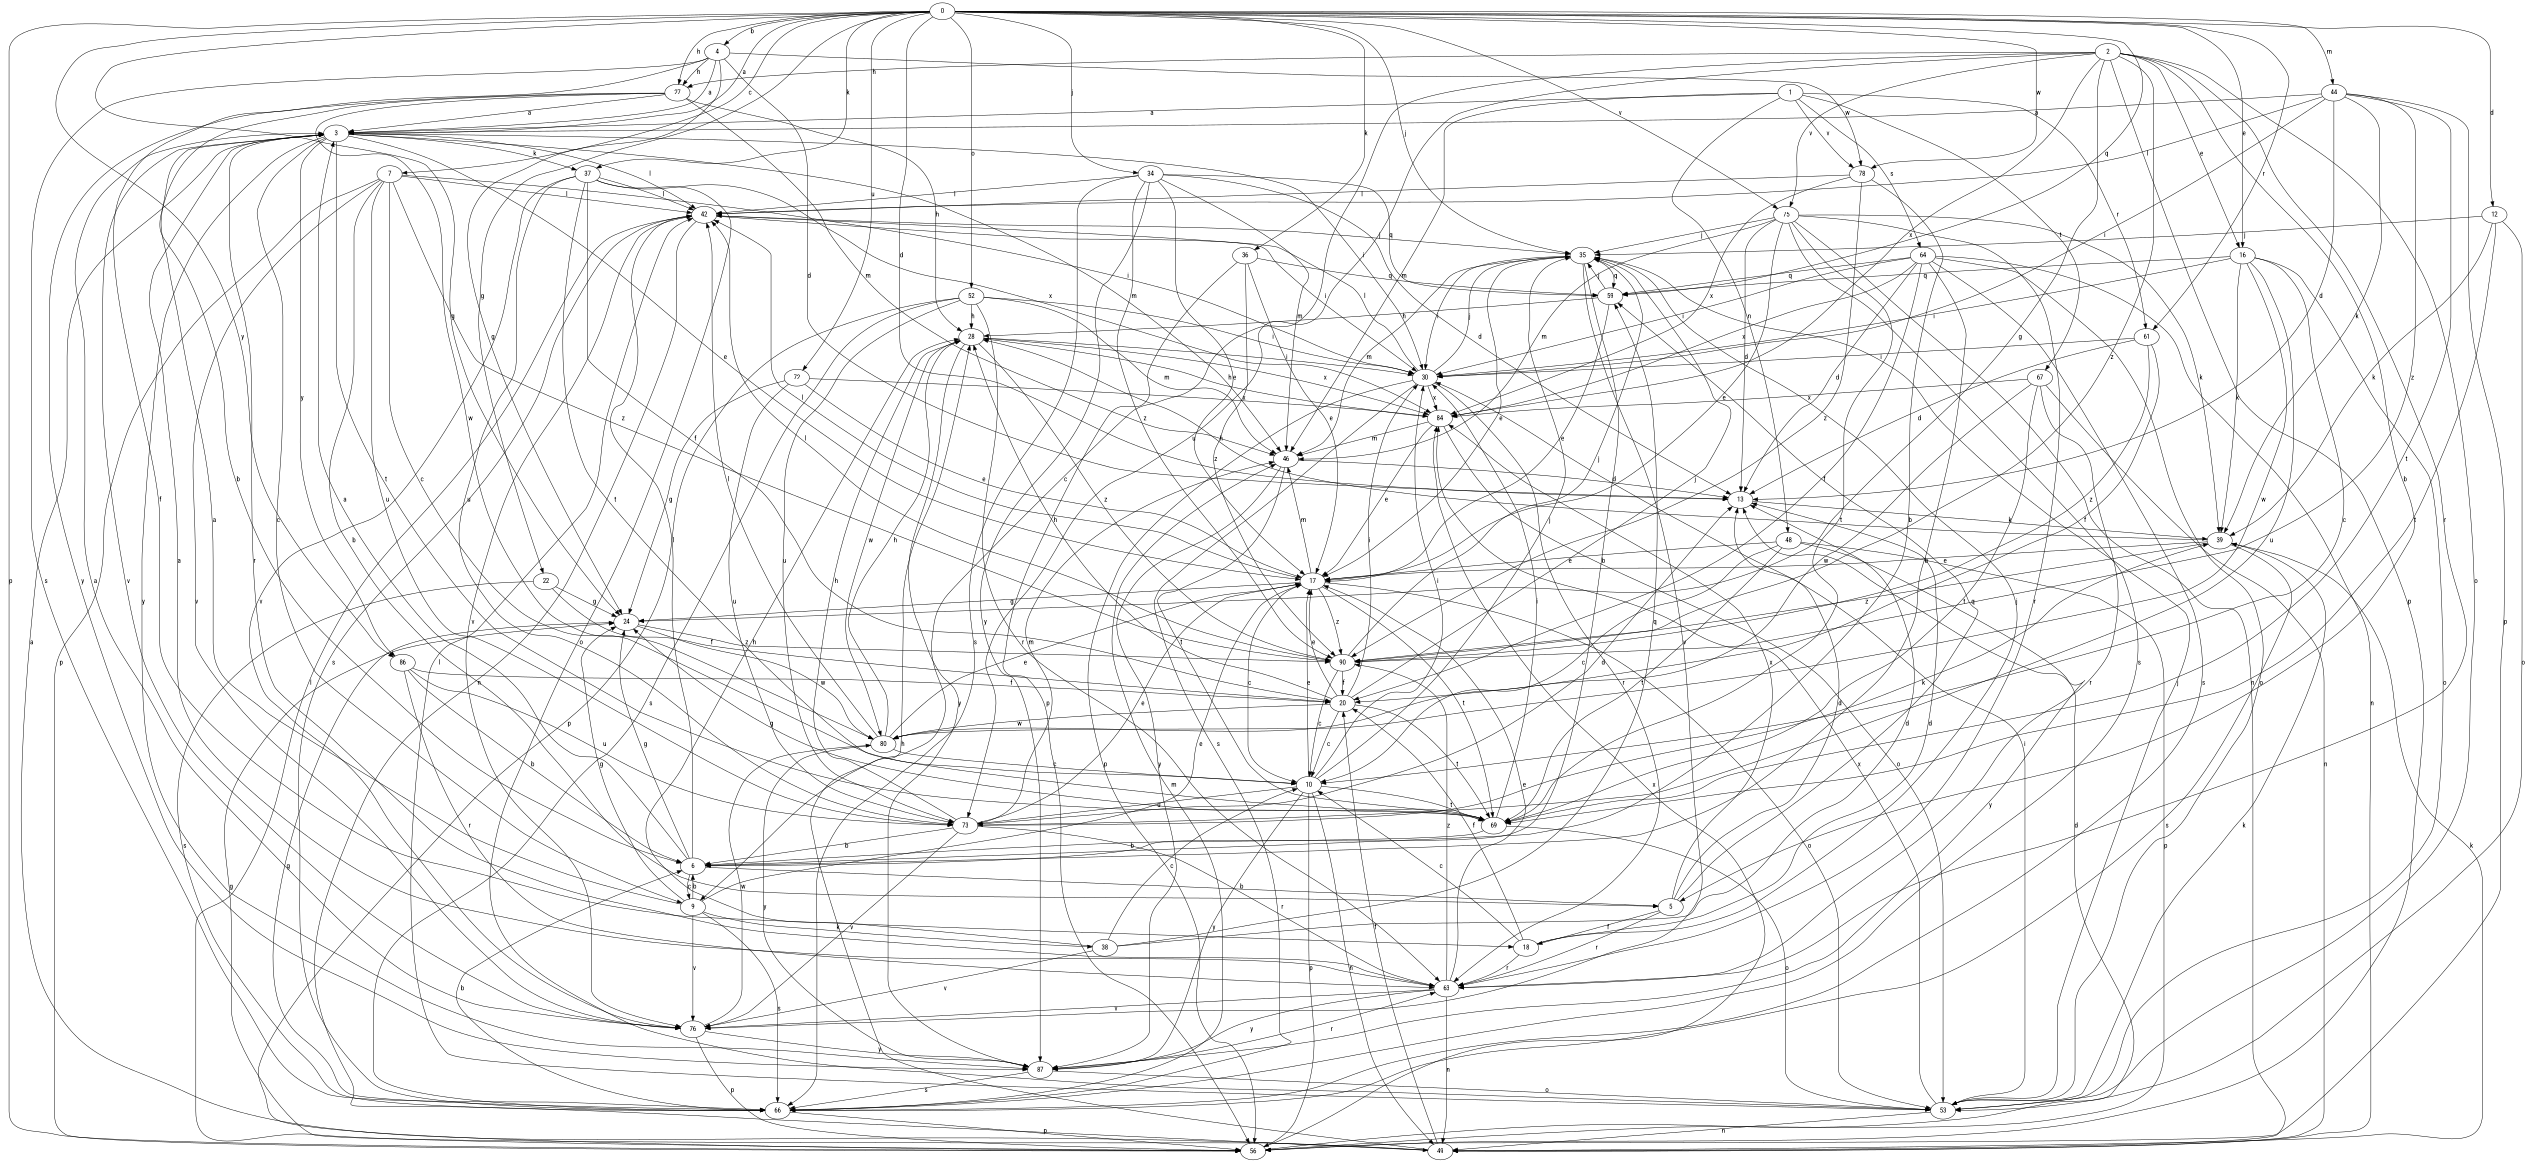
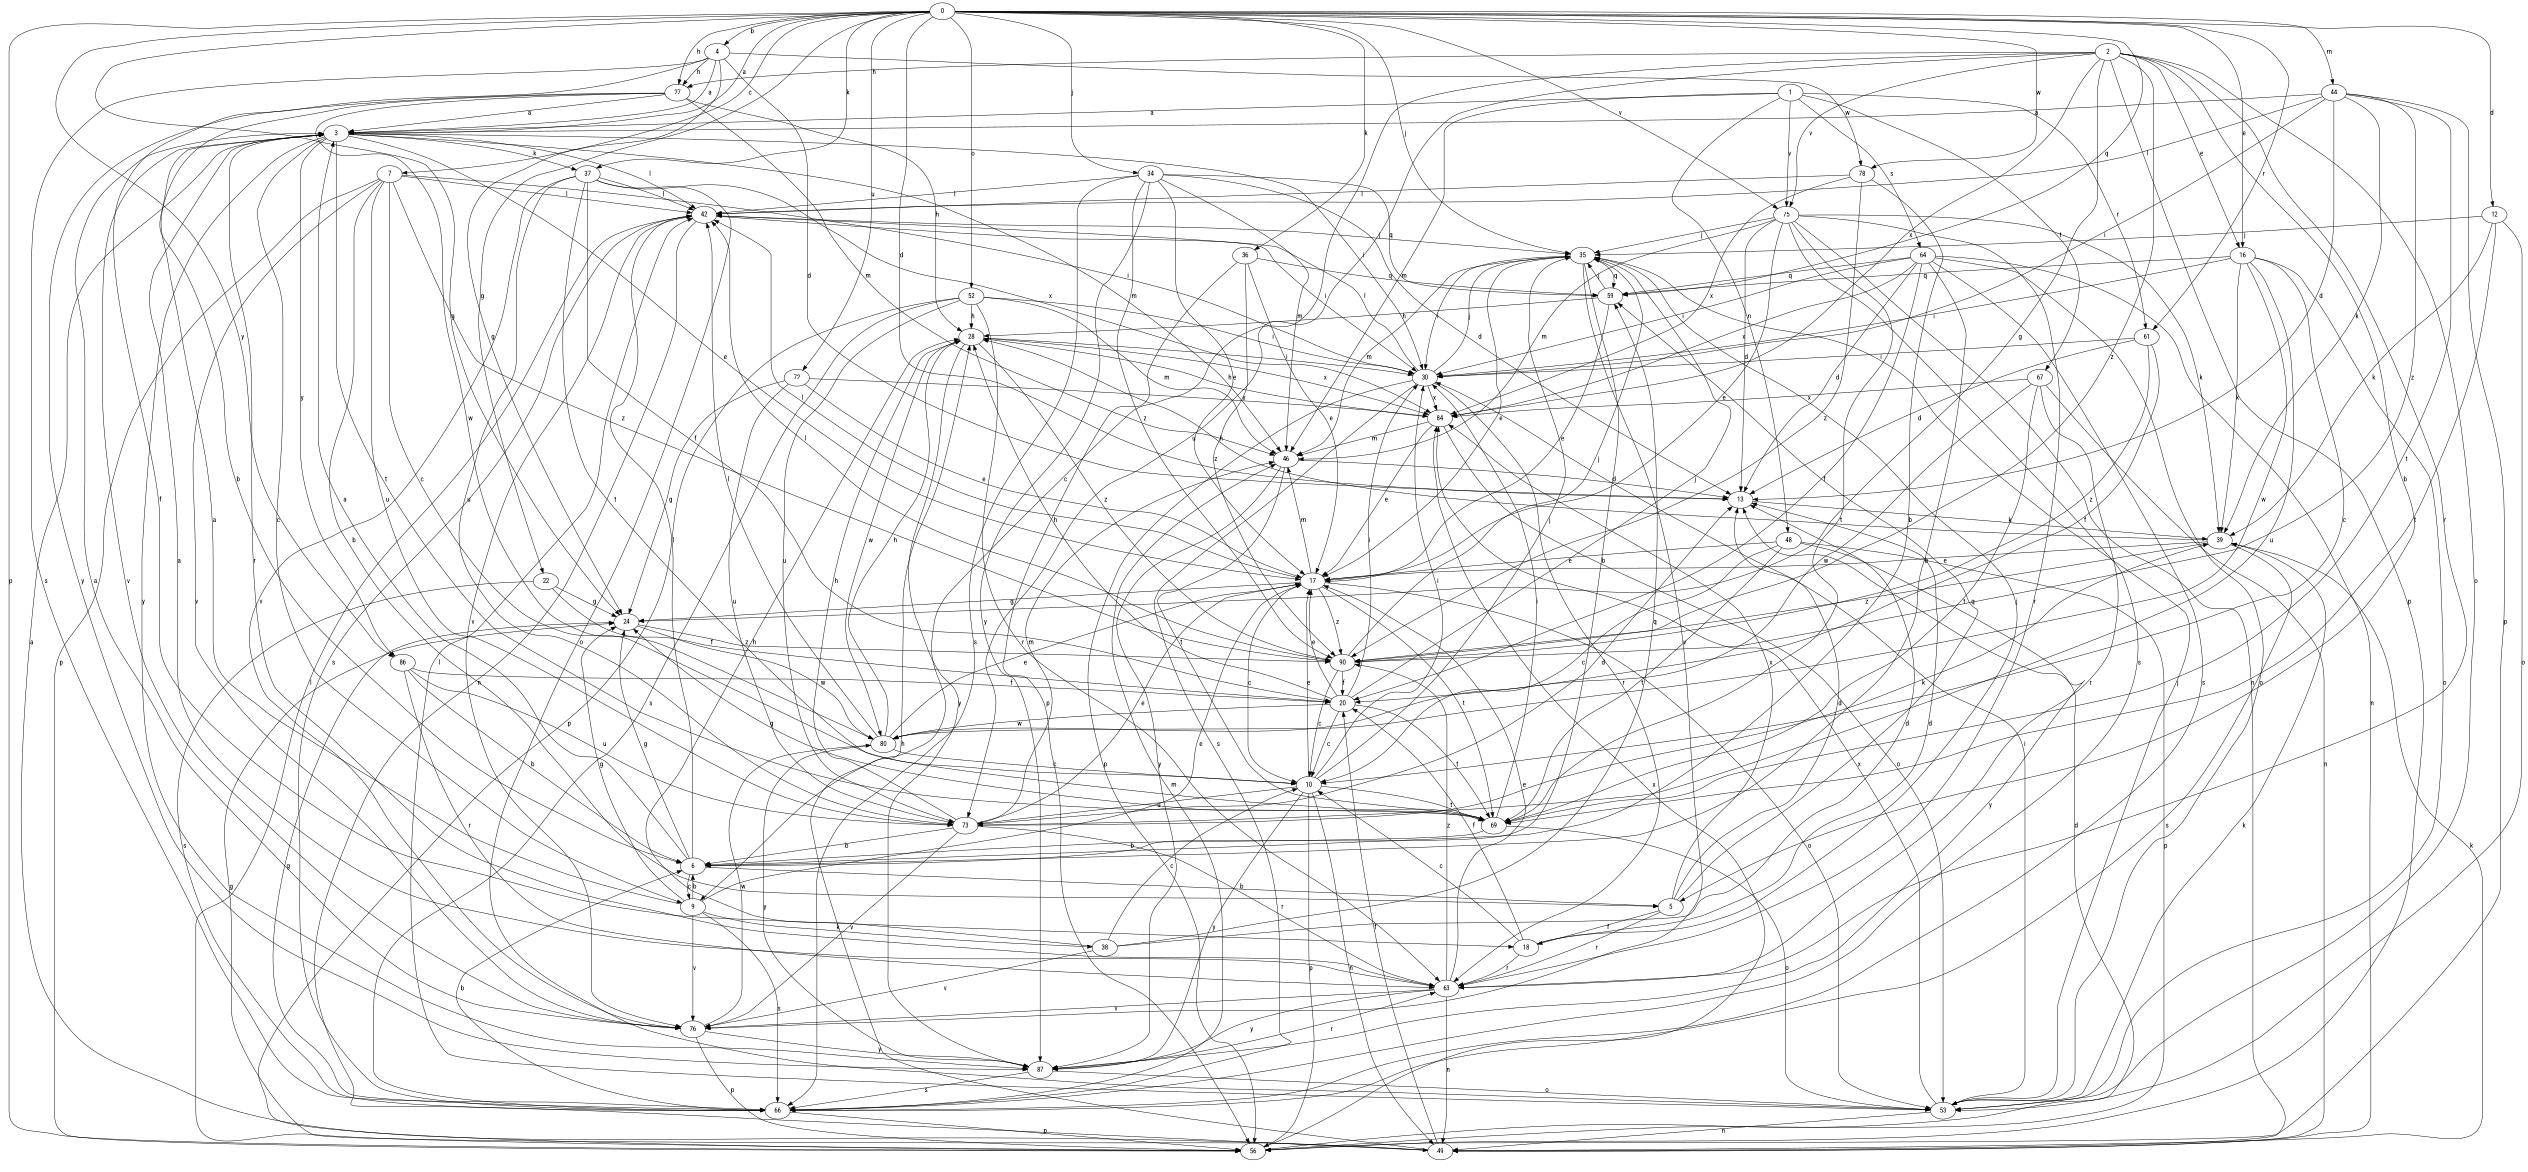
(1821, 134) -> (1788, 151)
